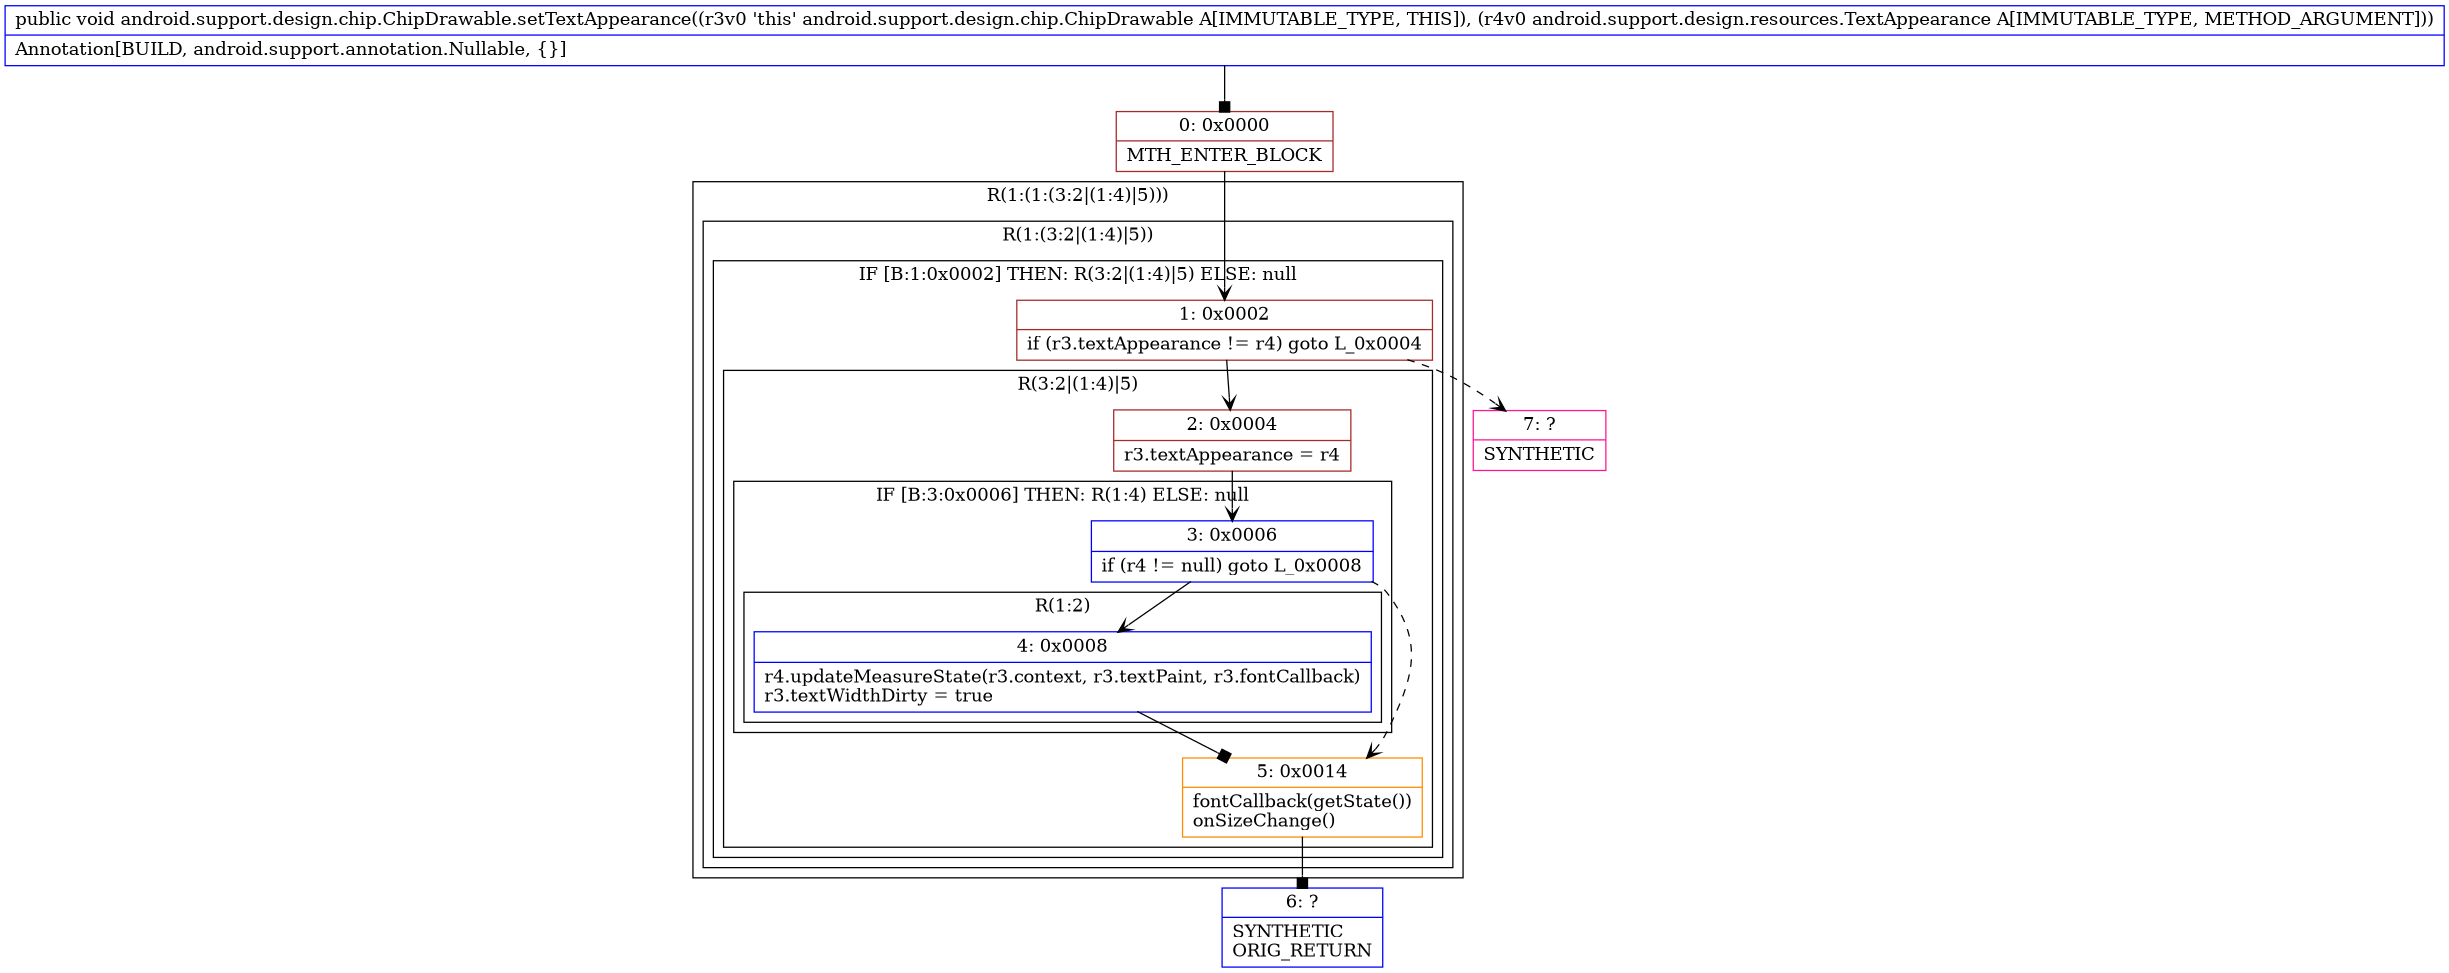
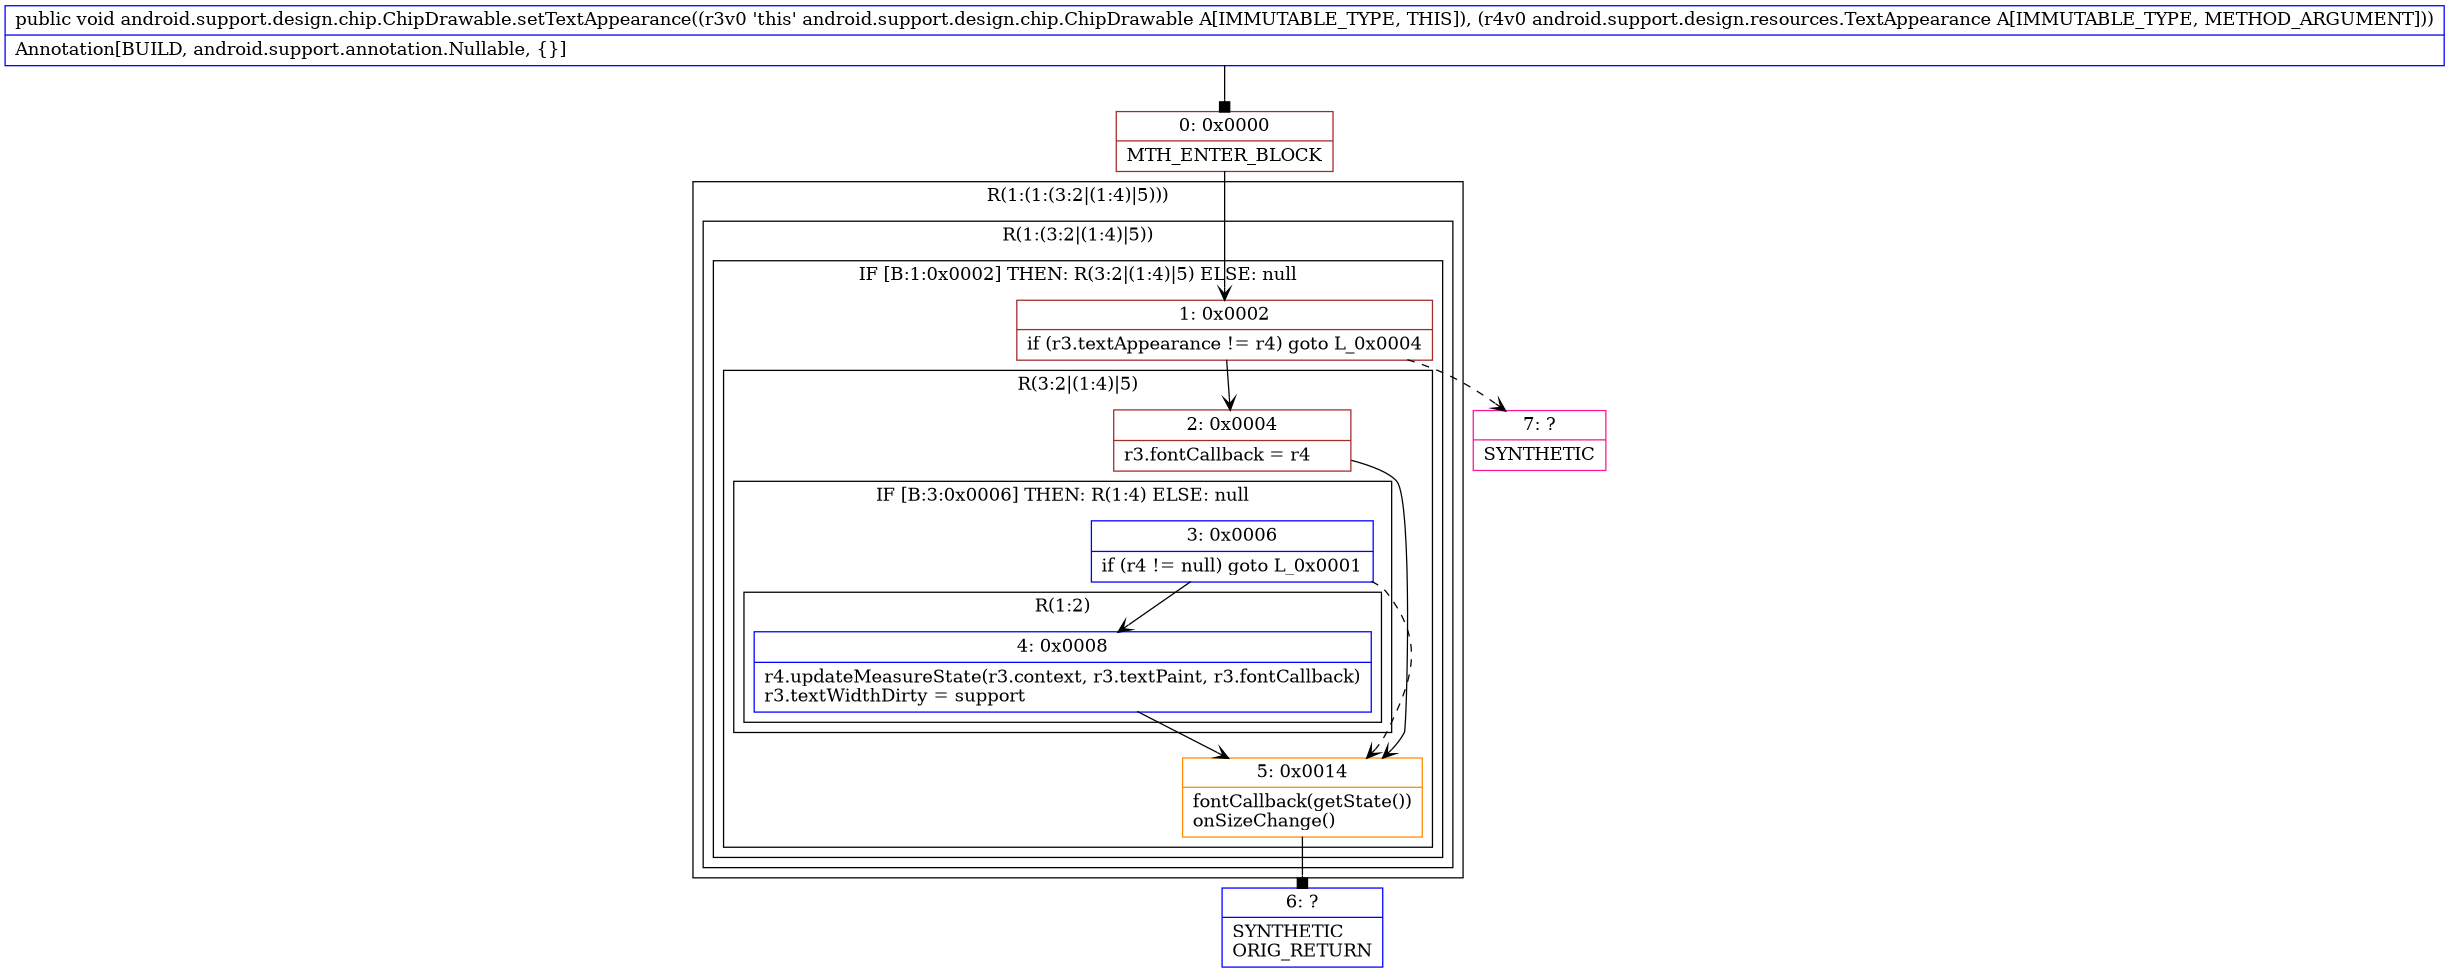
(1232, 455) -> (1218, 455)
(1232, 490) -> (1407, 592)
(1232, 566) -> (1232, 566)
(879, 696) -> (895, 696)
(1193, 740) -> (1193, 740)
